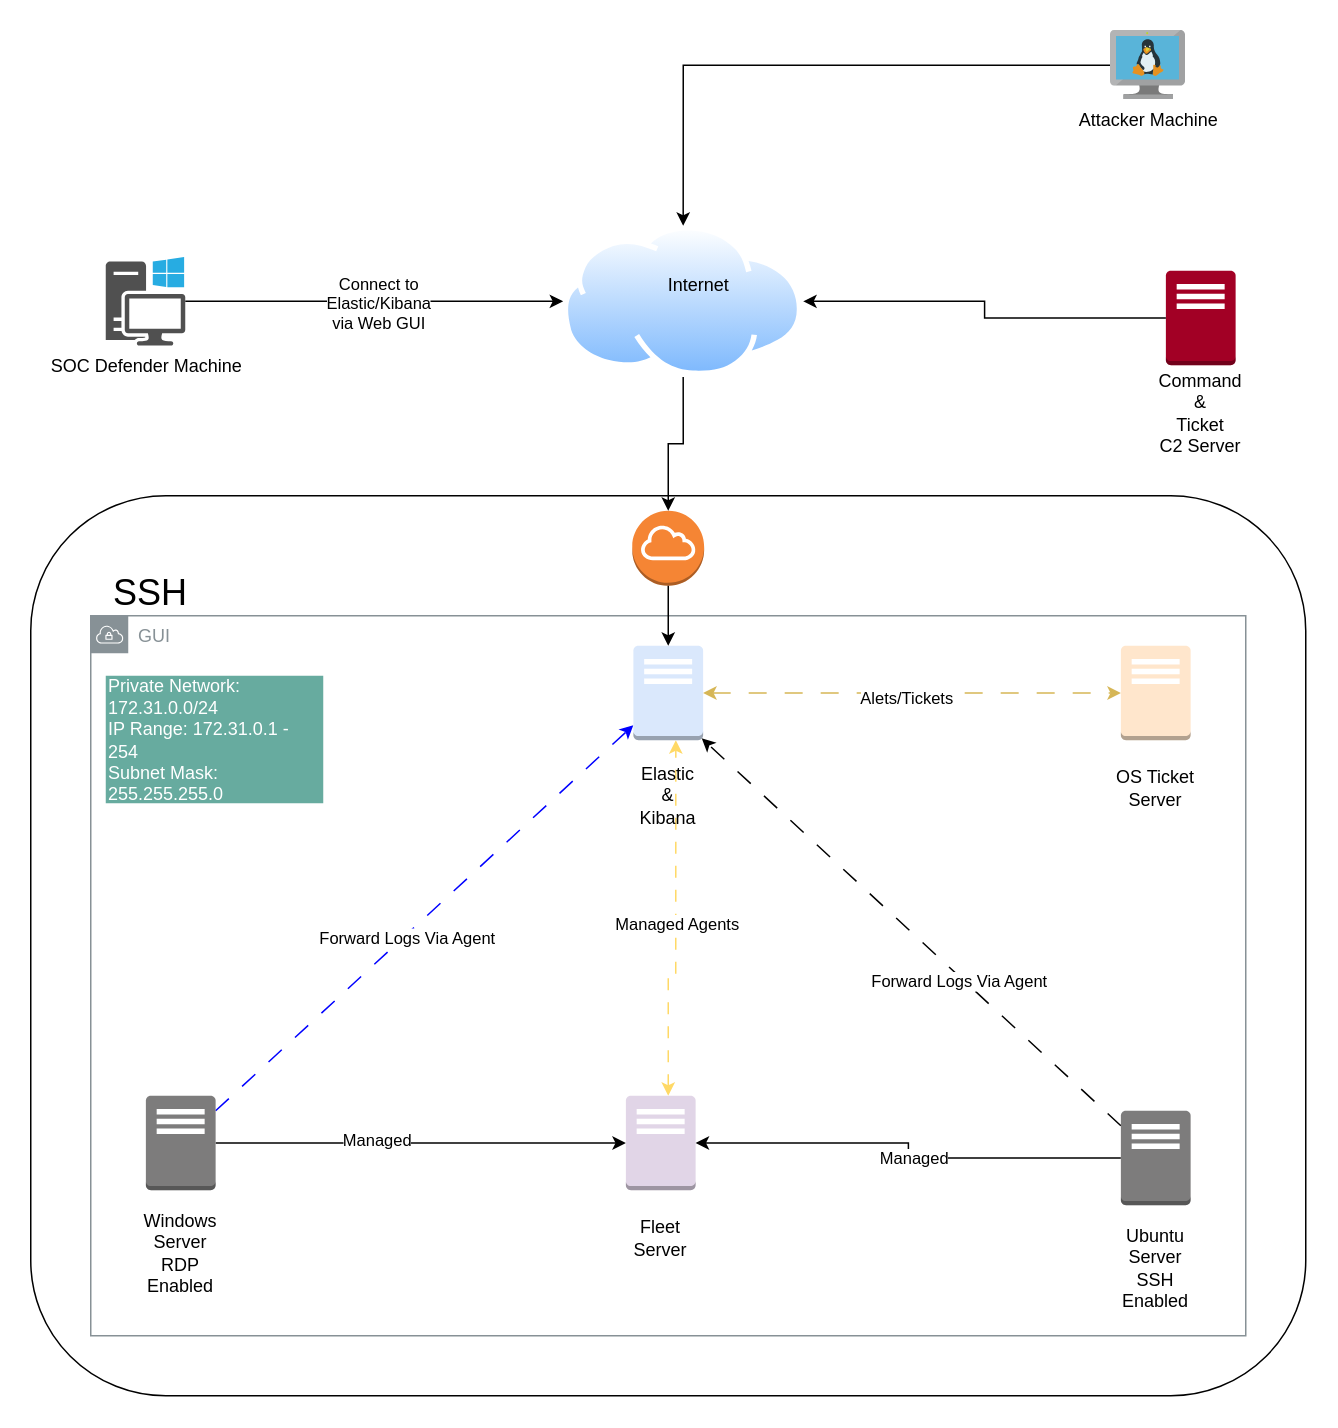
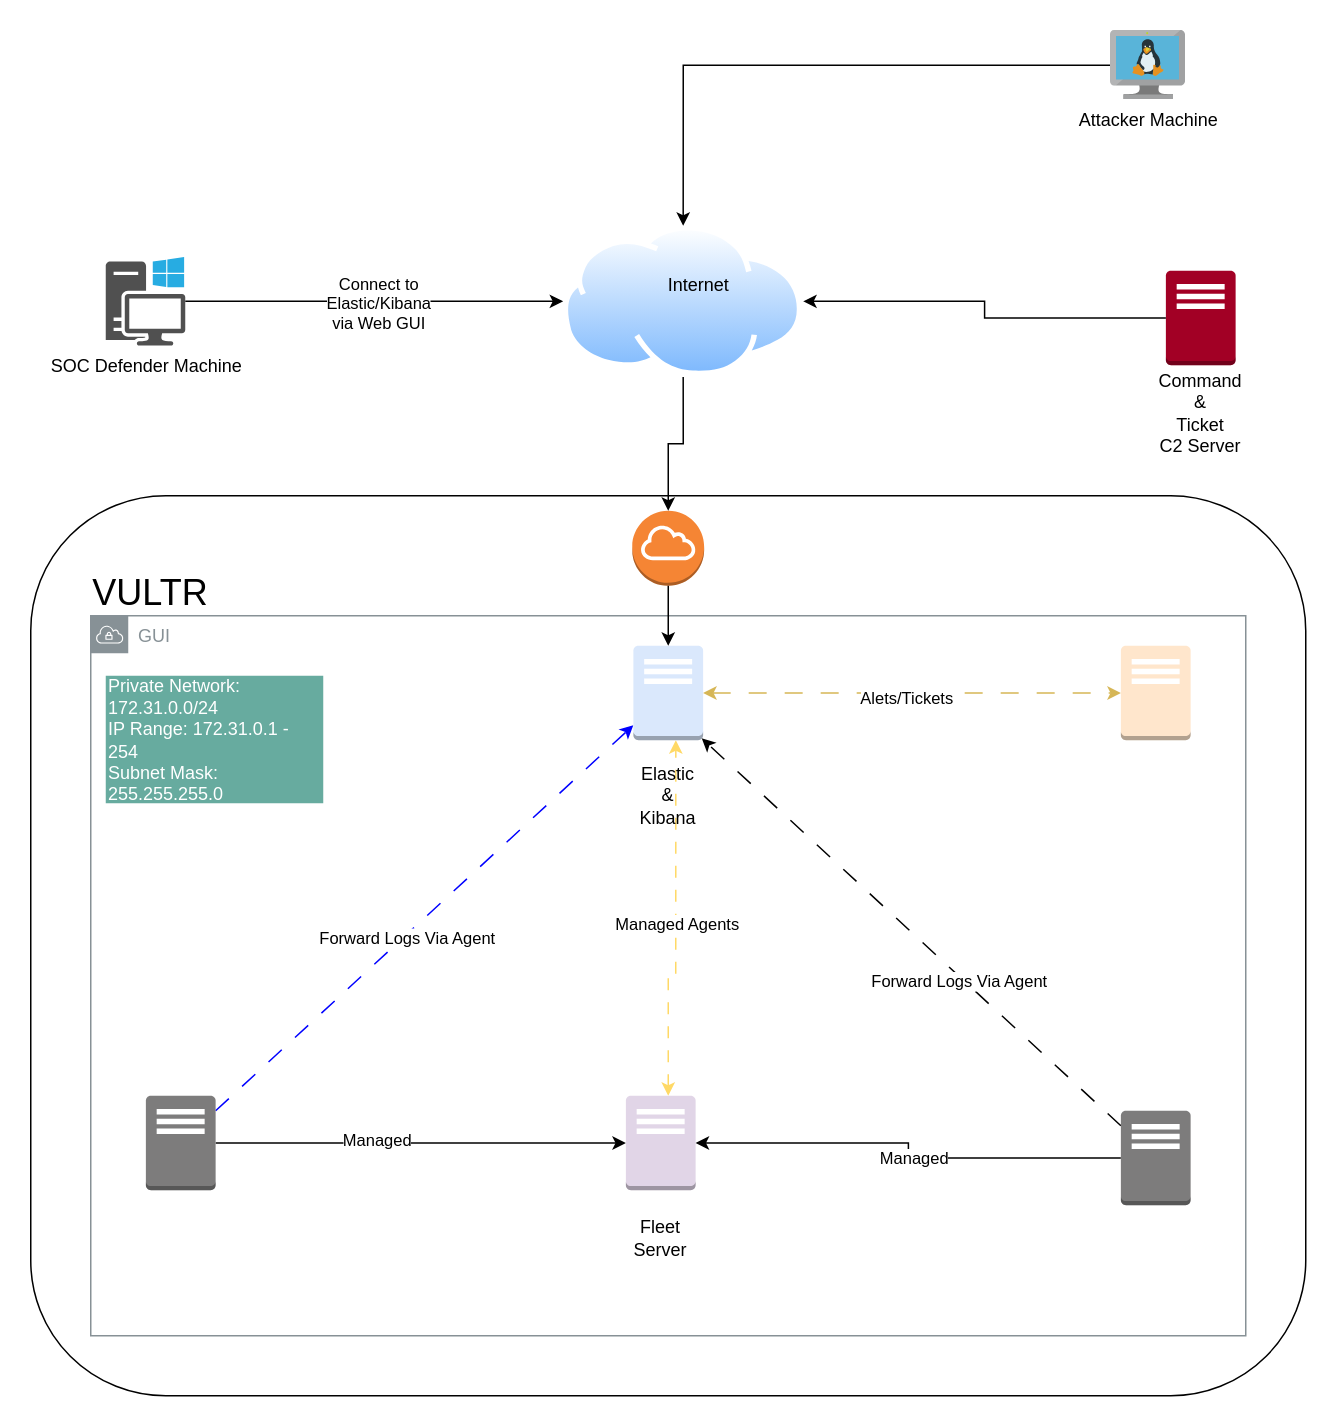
(151, 593) -> (151, 593)
(1156, 788) -> none
(181, 1253) -> none
(1156, 1268) -> none
